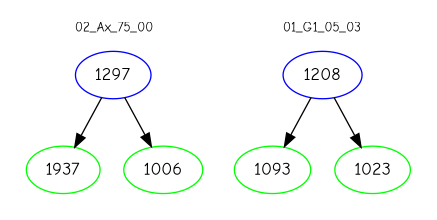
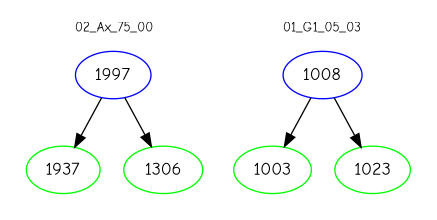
(113, 75) -> (113, 75)
(323, 75) -> (323, 75)
(163, 170) -> (163, 170)
(273, 170) -> (273, 170)
